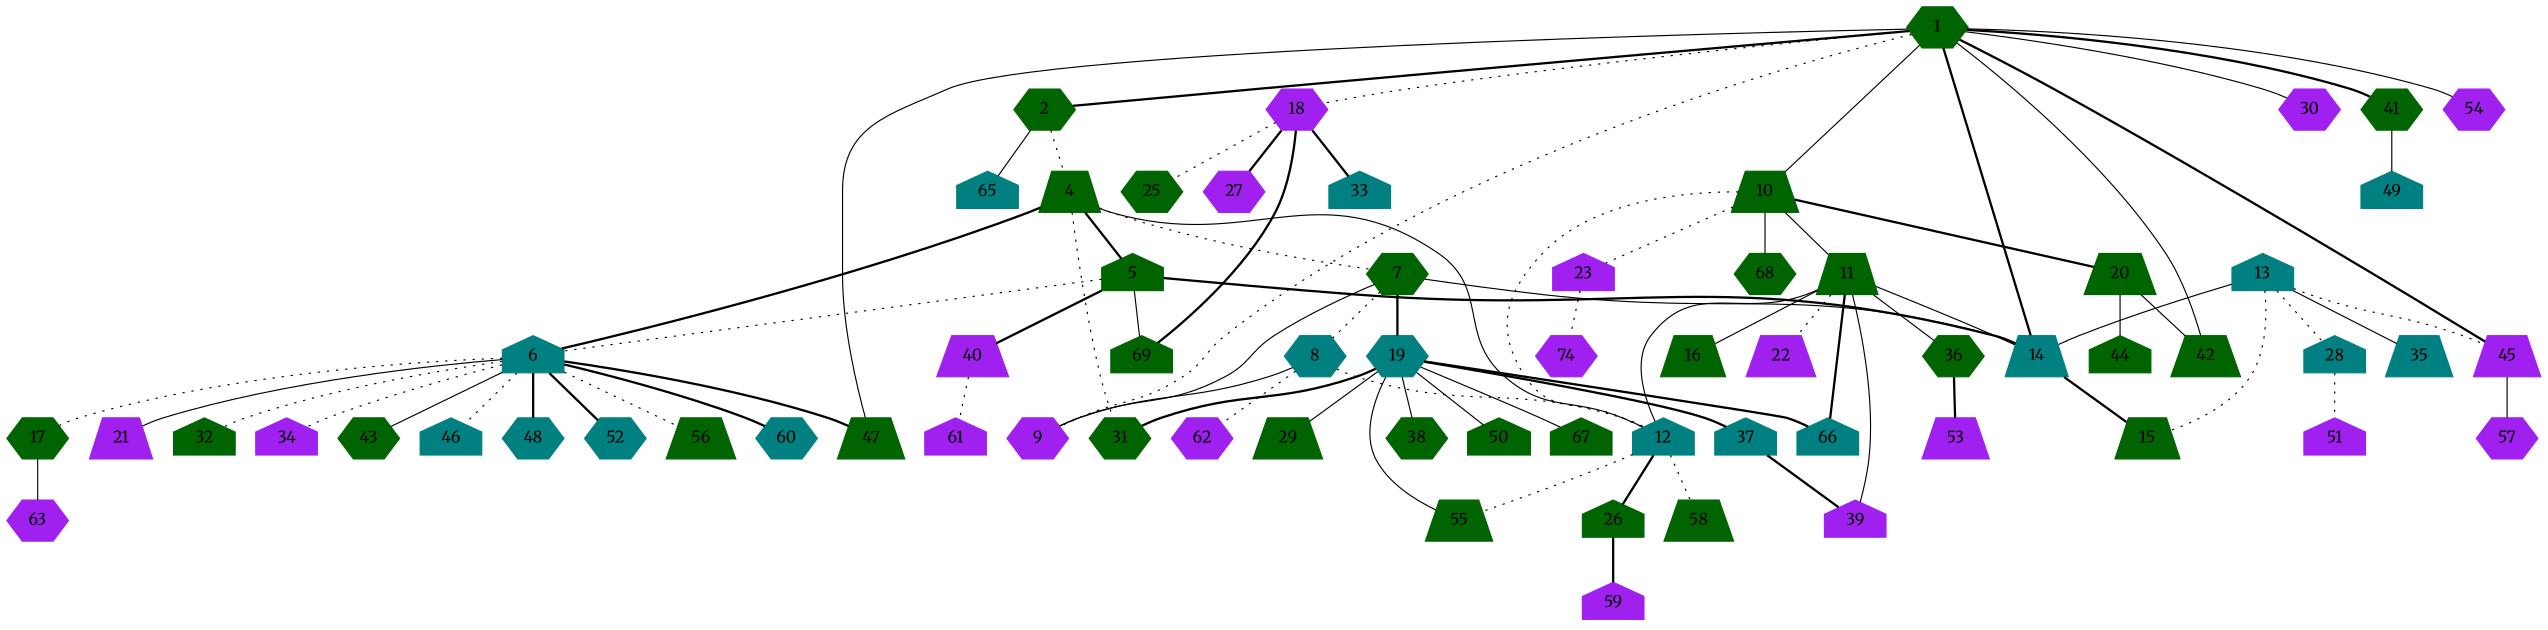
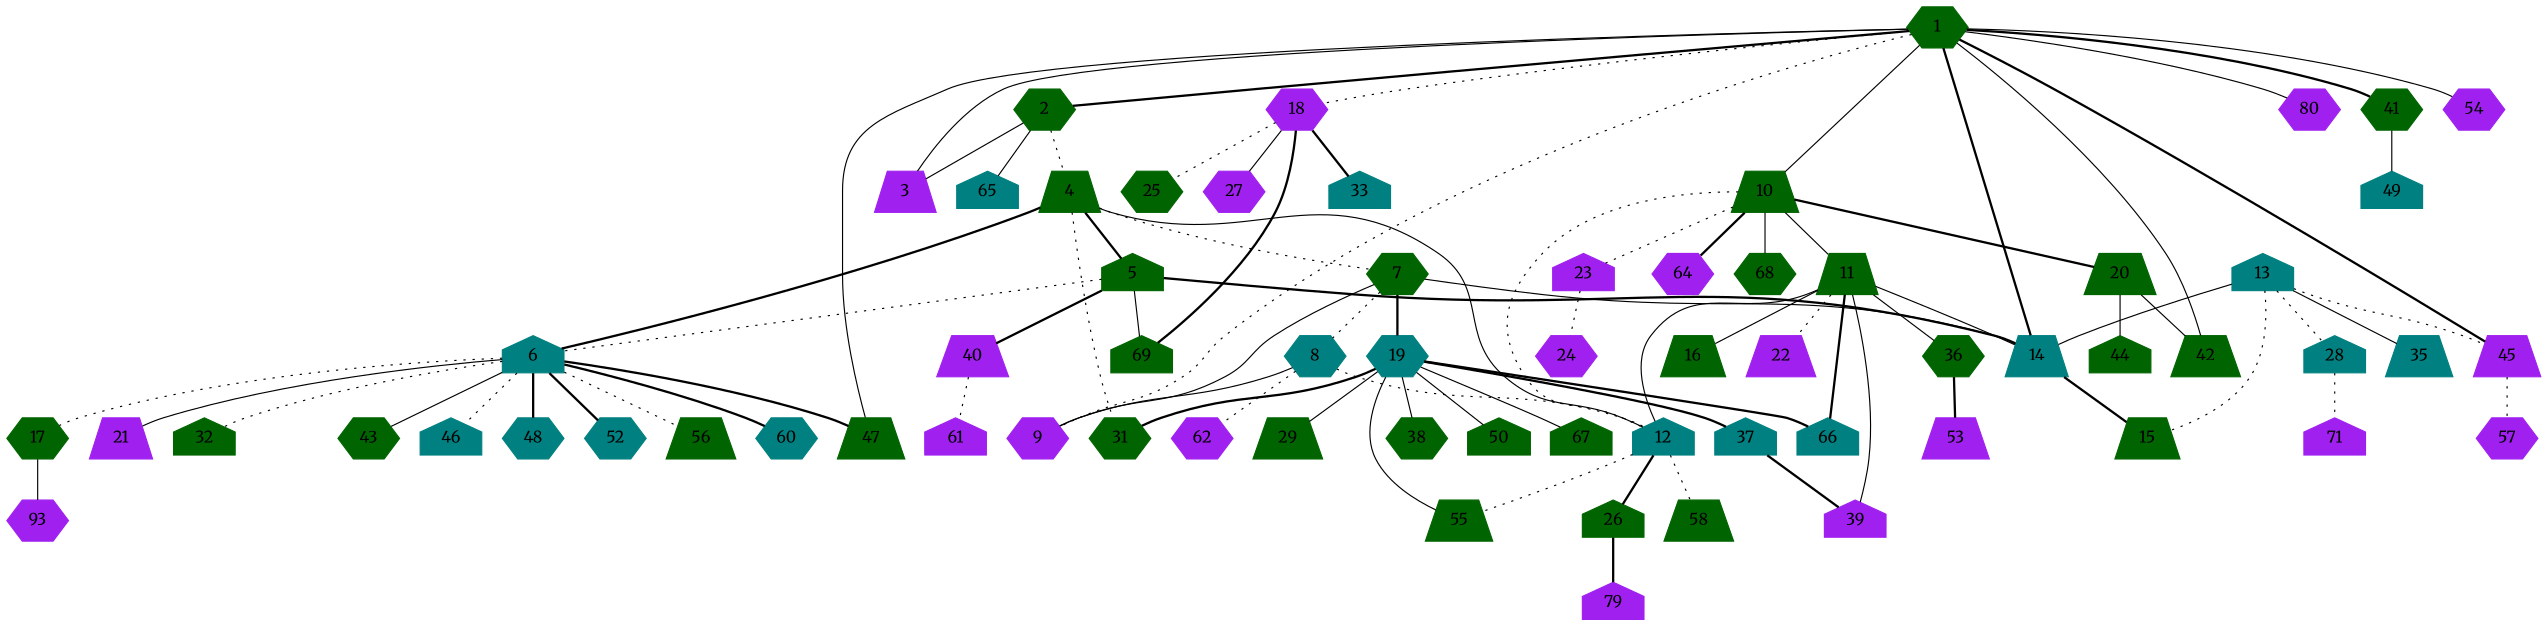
(2310, 110) -> (2310, 110)
(1265, 151) -> (1265, 151)
none -> (905, 192)
none -> (1683, 274)
(1566, 356) -> (1566, 356)
(2507, 397) -> (2507, 397)
(287, 438) -> none
(2335, 438) -> (2335, 438)
(38, 521) -> (38, 521)
(1613, 603) -> (1613, 603)
